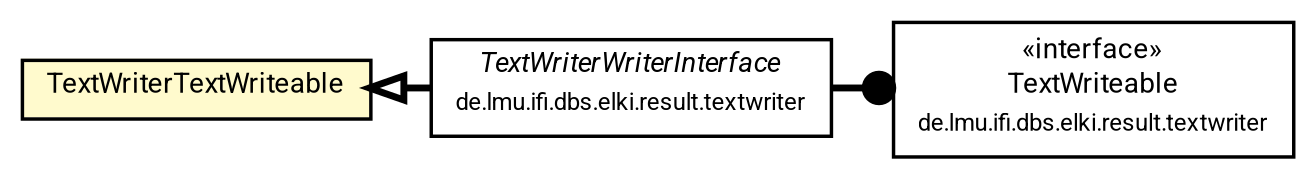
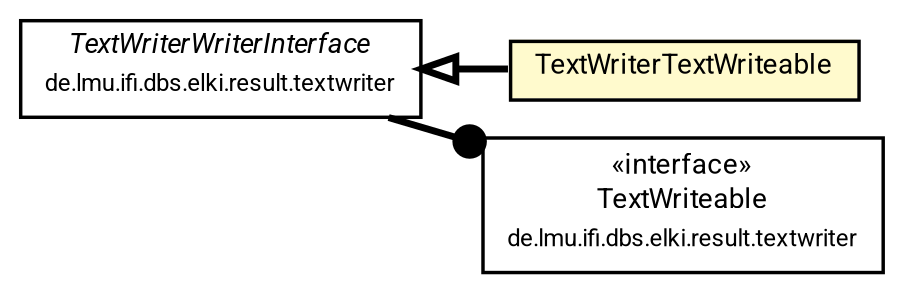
(418, 88) -> (482, 69)
